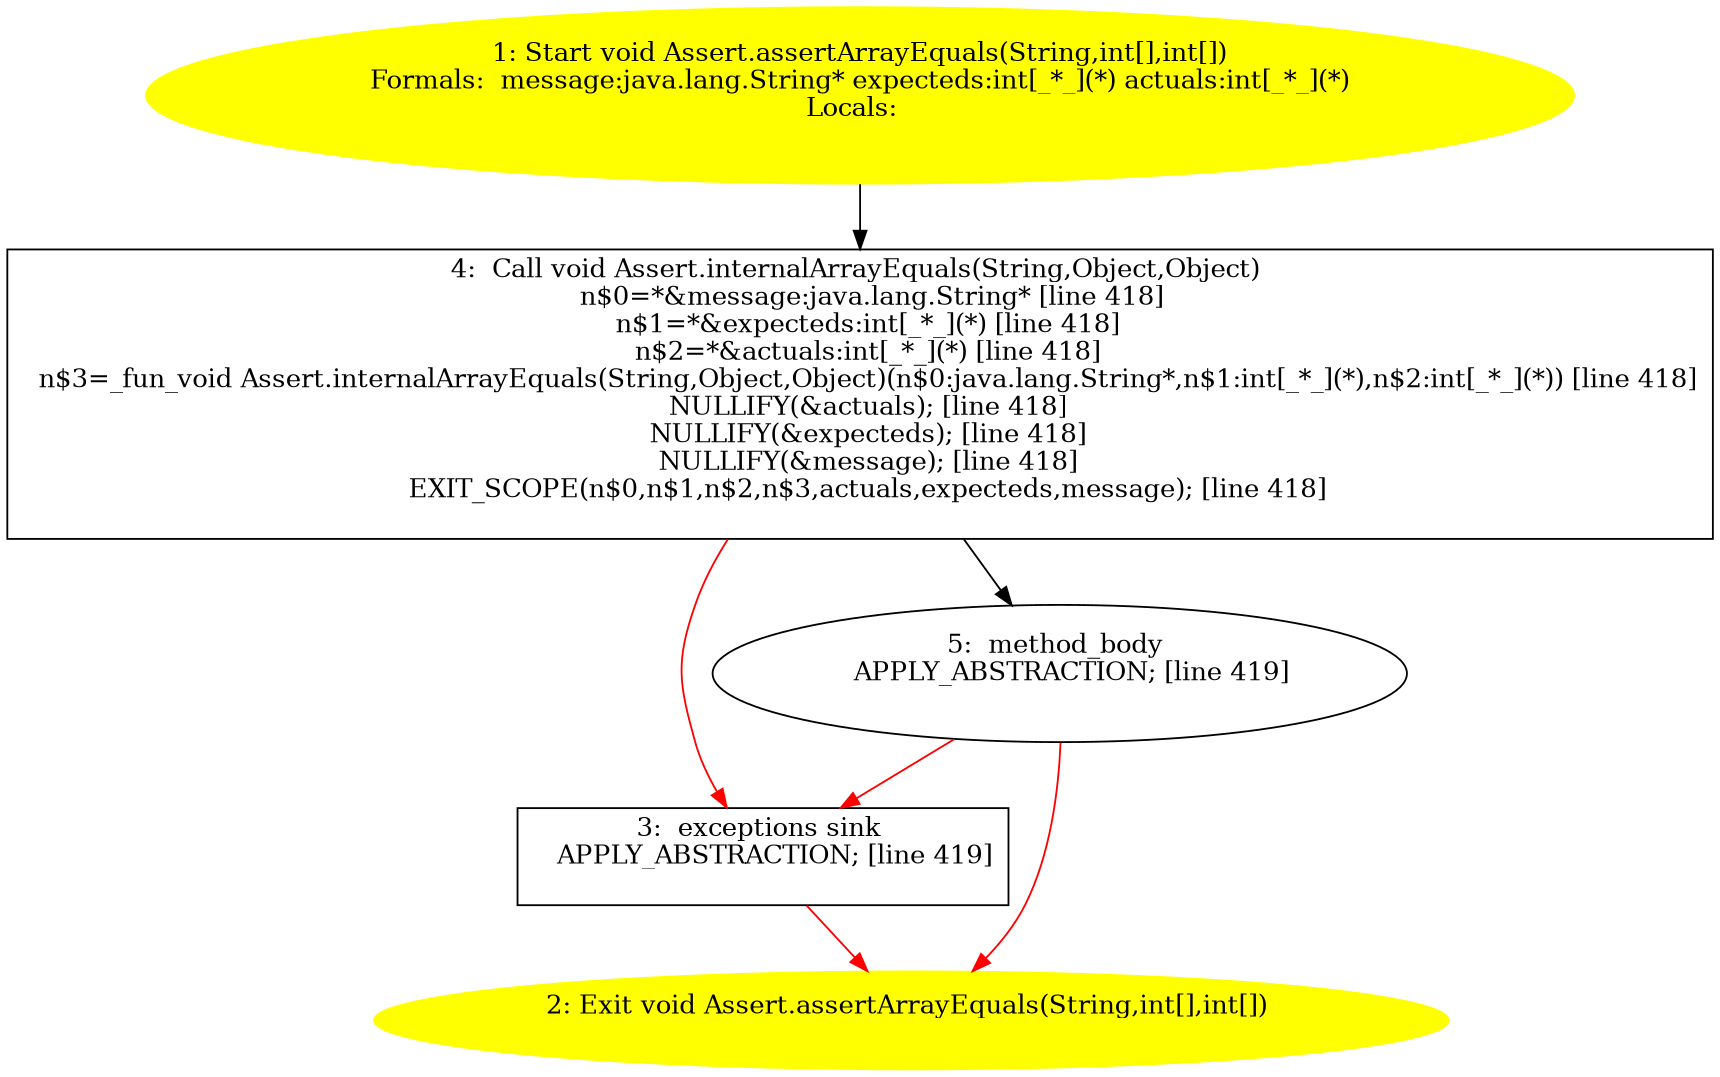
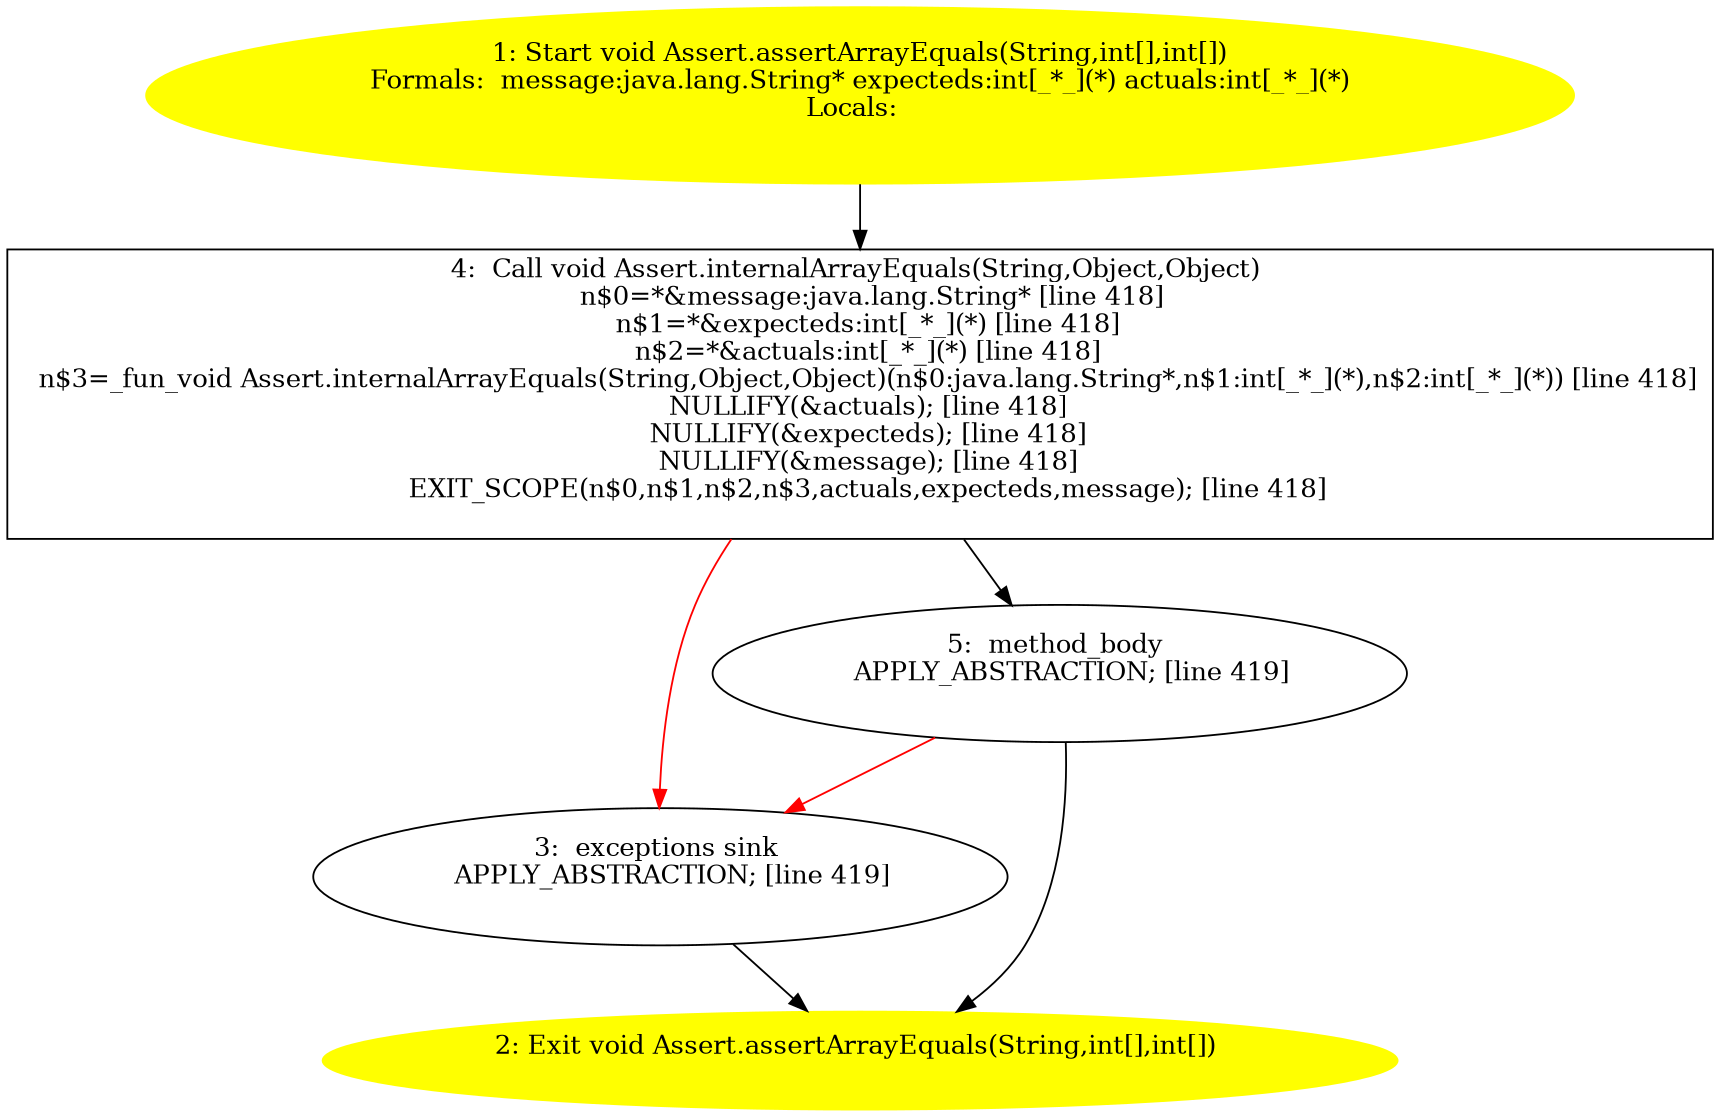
(763, 857) -> (660, 877)
(1043, 858) -> (1051, 885)
(831, 932) -> (763, 971)
